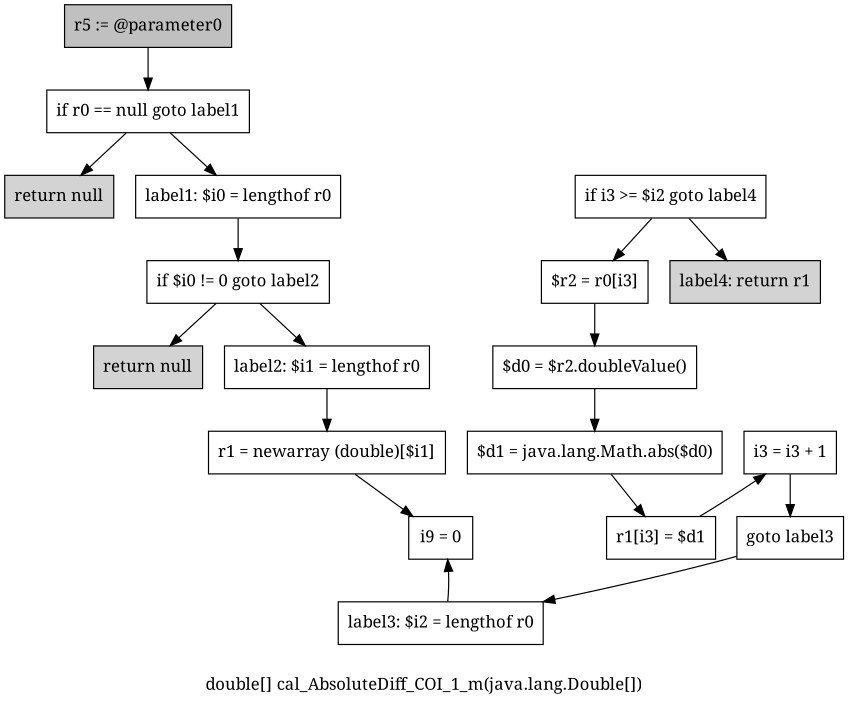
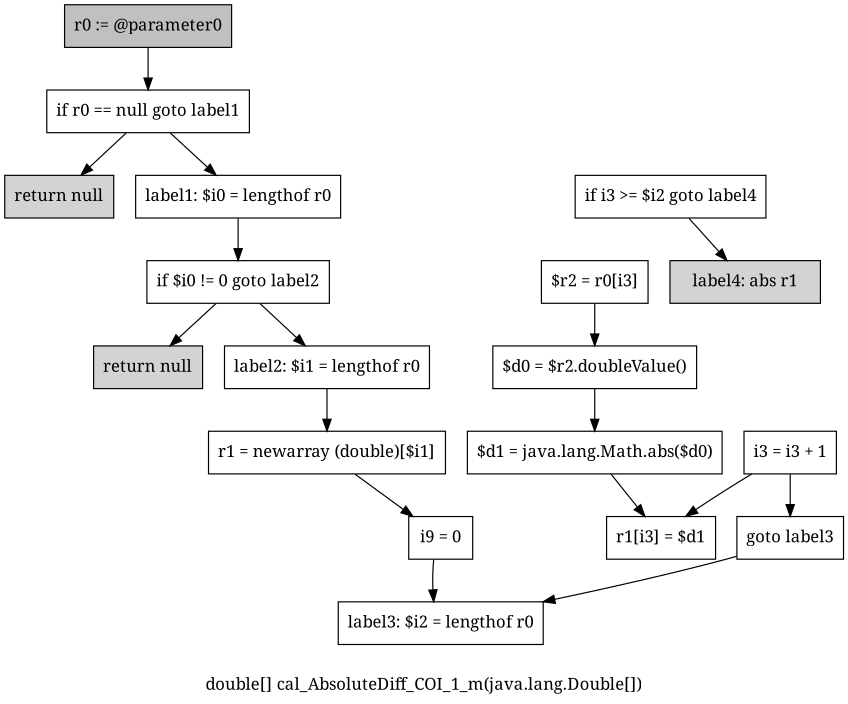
(148, 26) -> (148, 26)
(637, 235) -> none
(745, 282) -> (745, 282)
(728, 499) -> (724, 491)
(449, 587) -> (433, 575)
